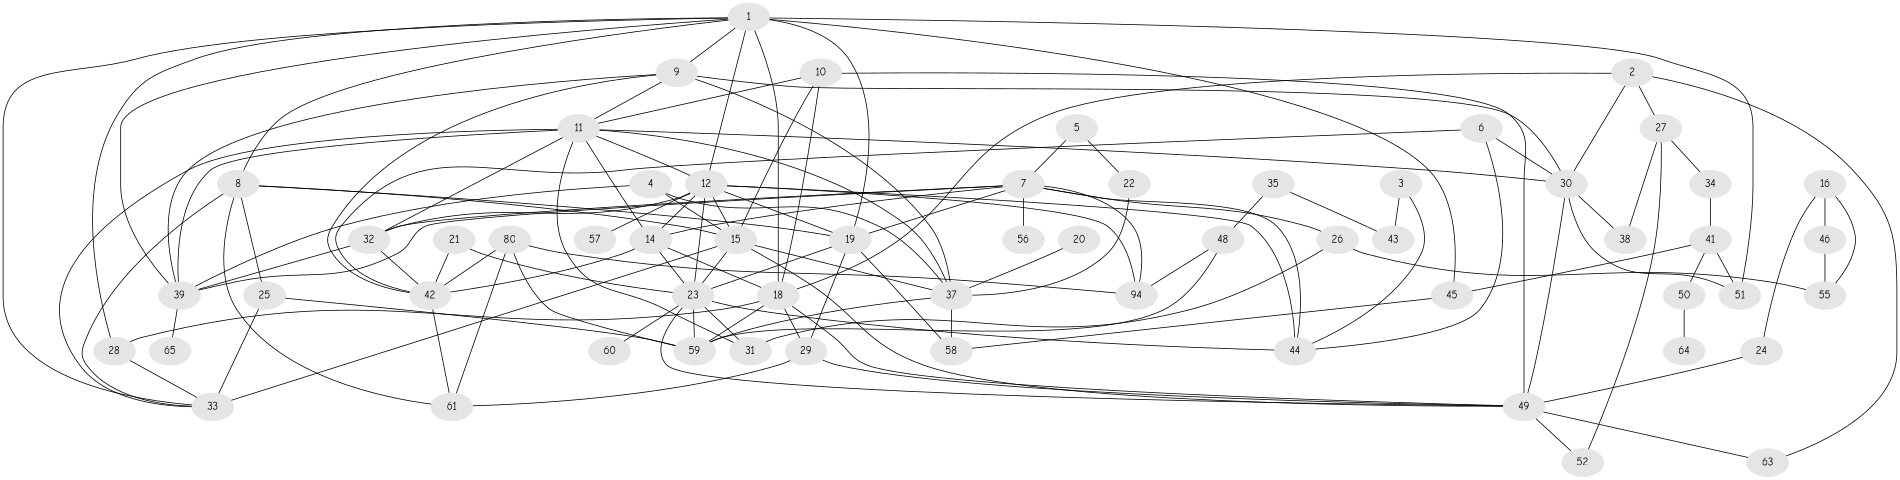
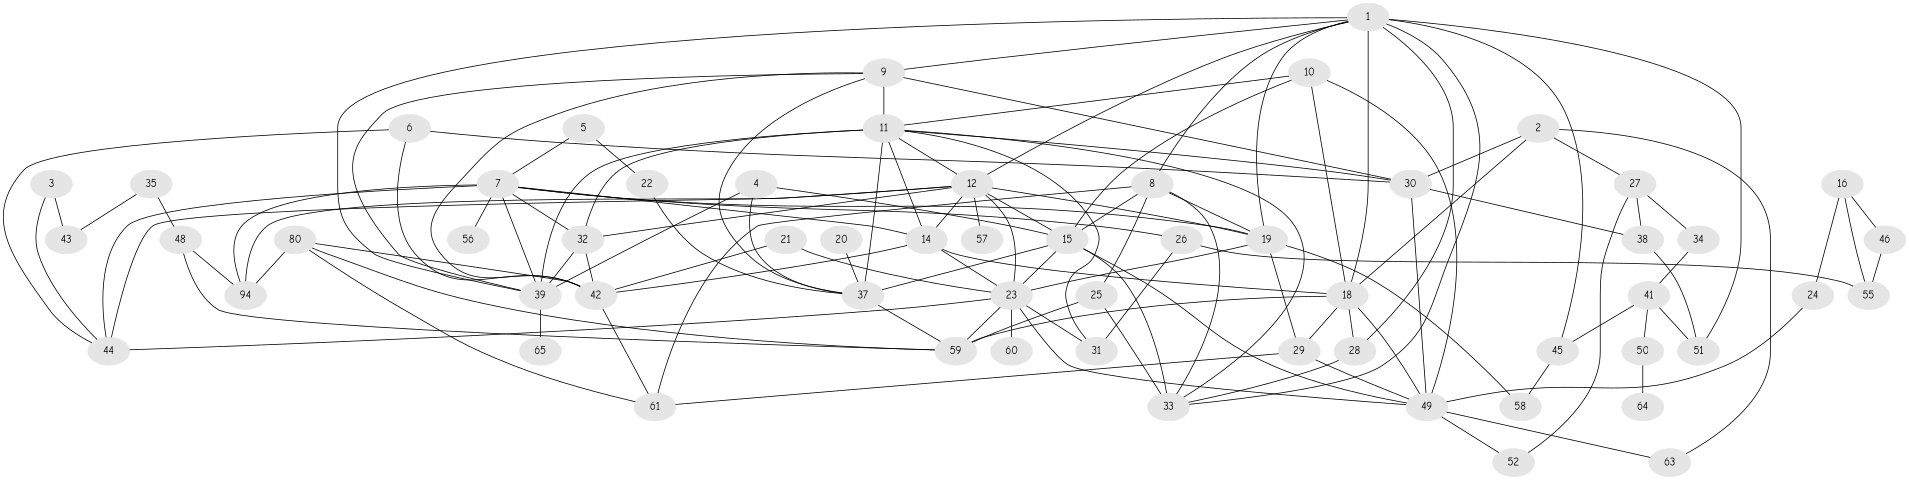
(1619, 267) -> (1681, 291)
(952, 323) -> none
